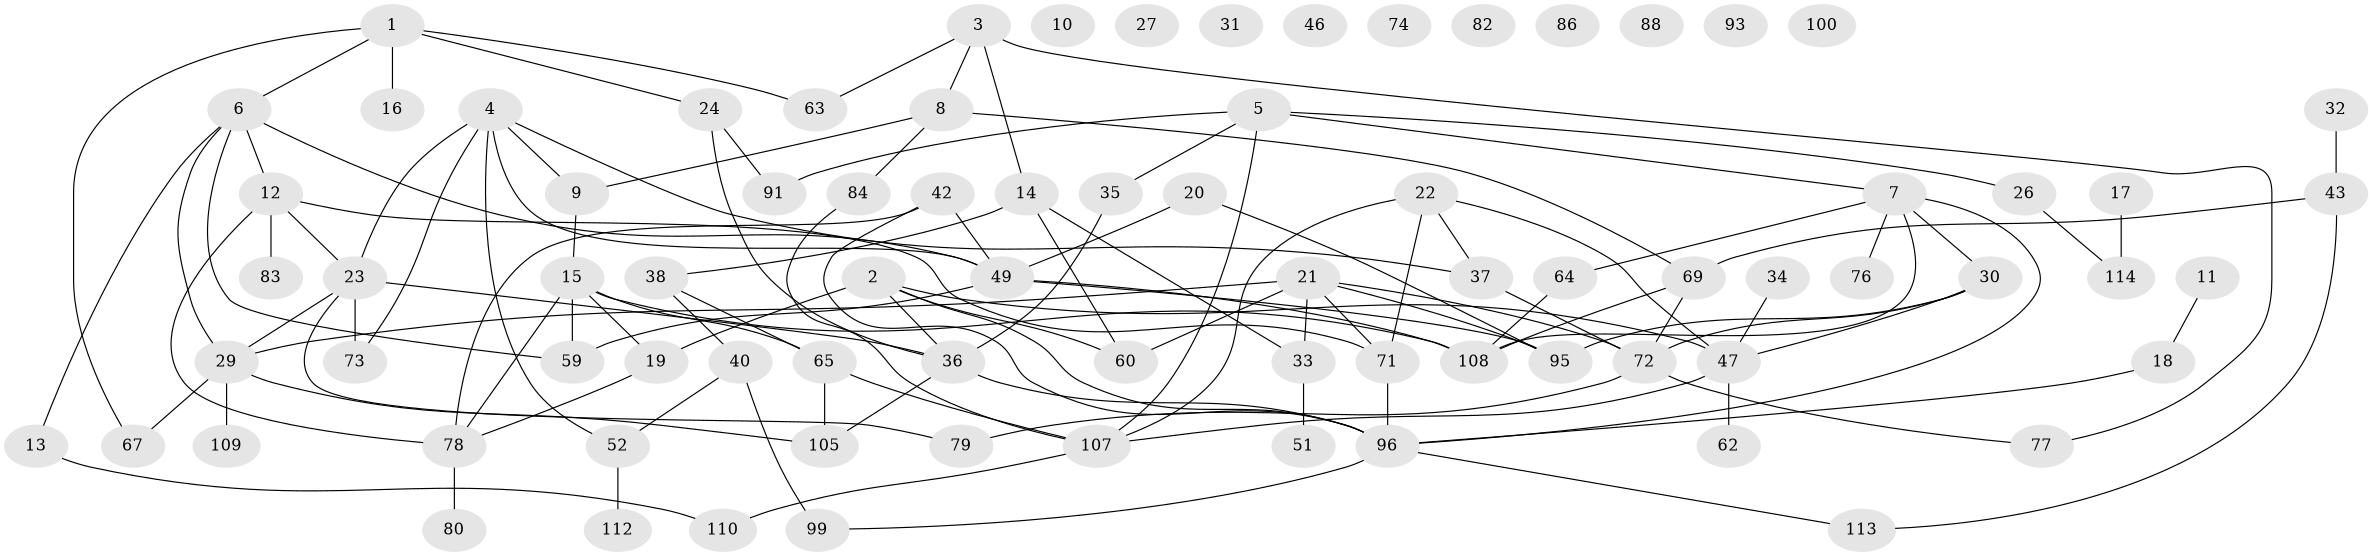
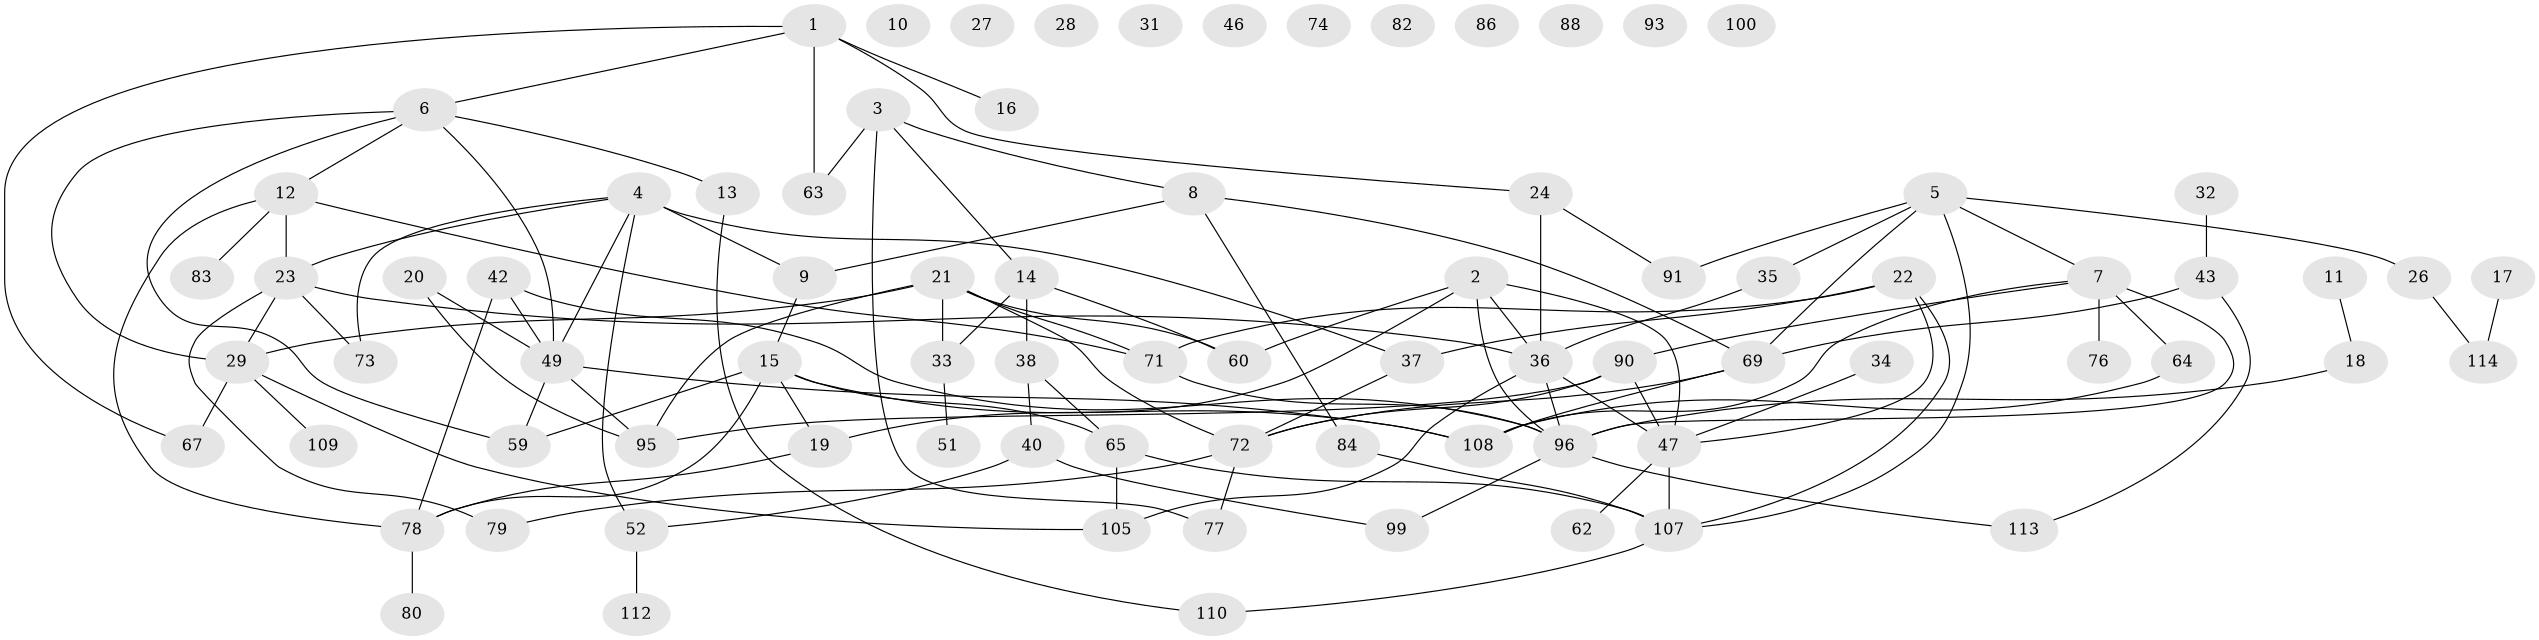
none -> (1066, 26)
none -> (1842, 276)
(1990, 278) -> (1625, 362)
none -> (1605, 404)
